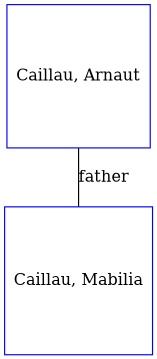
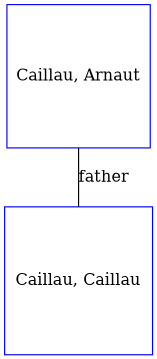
(79, 281) -> (79, 281)
